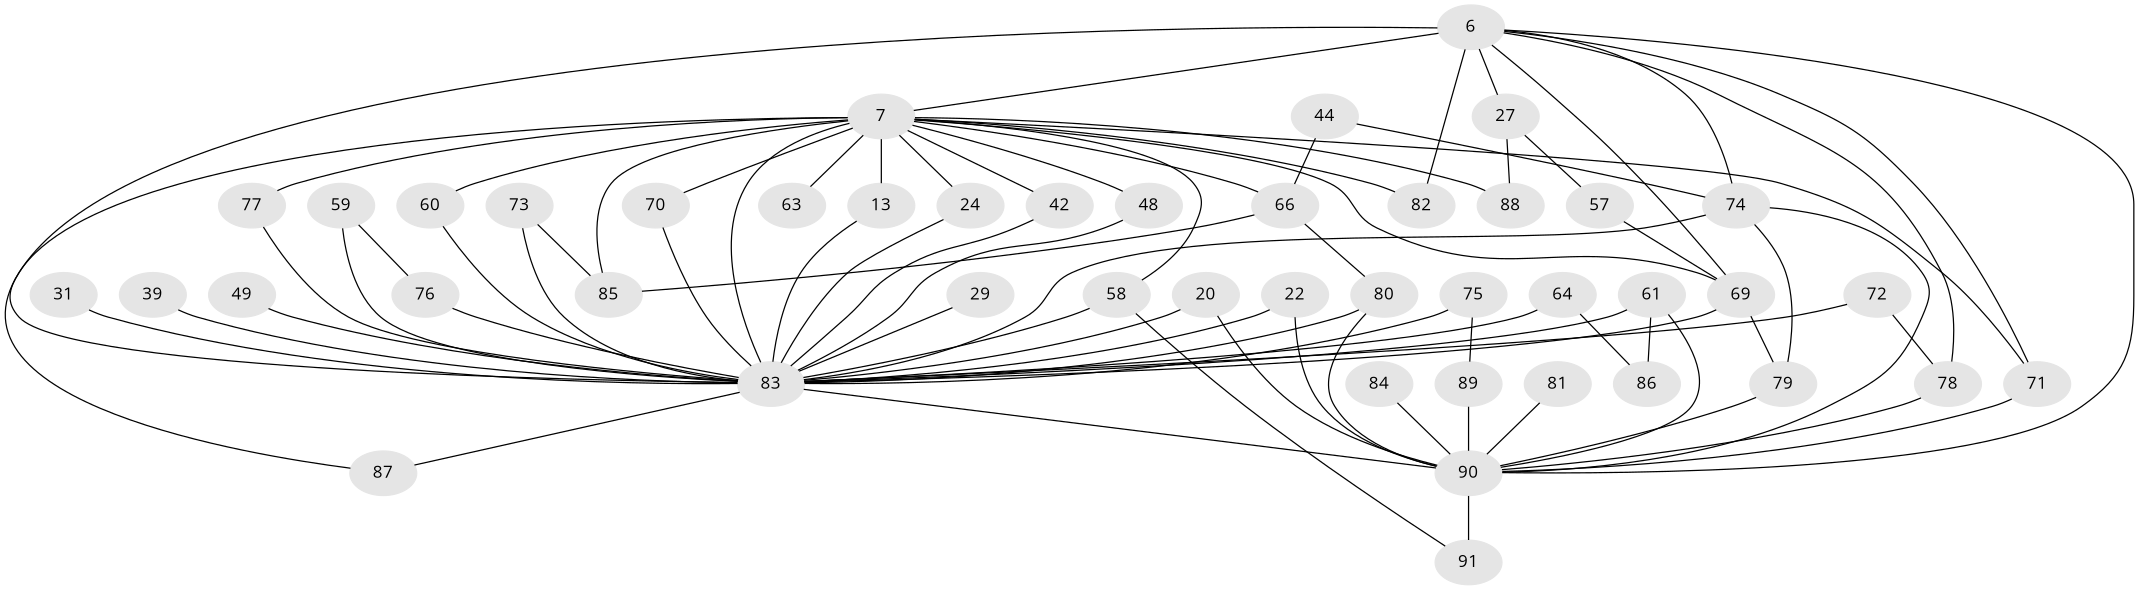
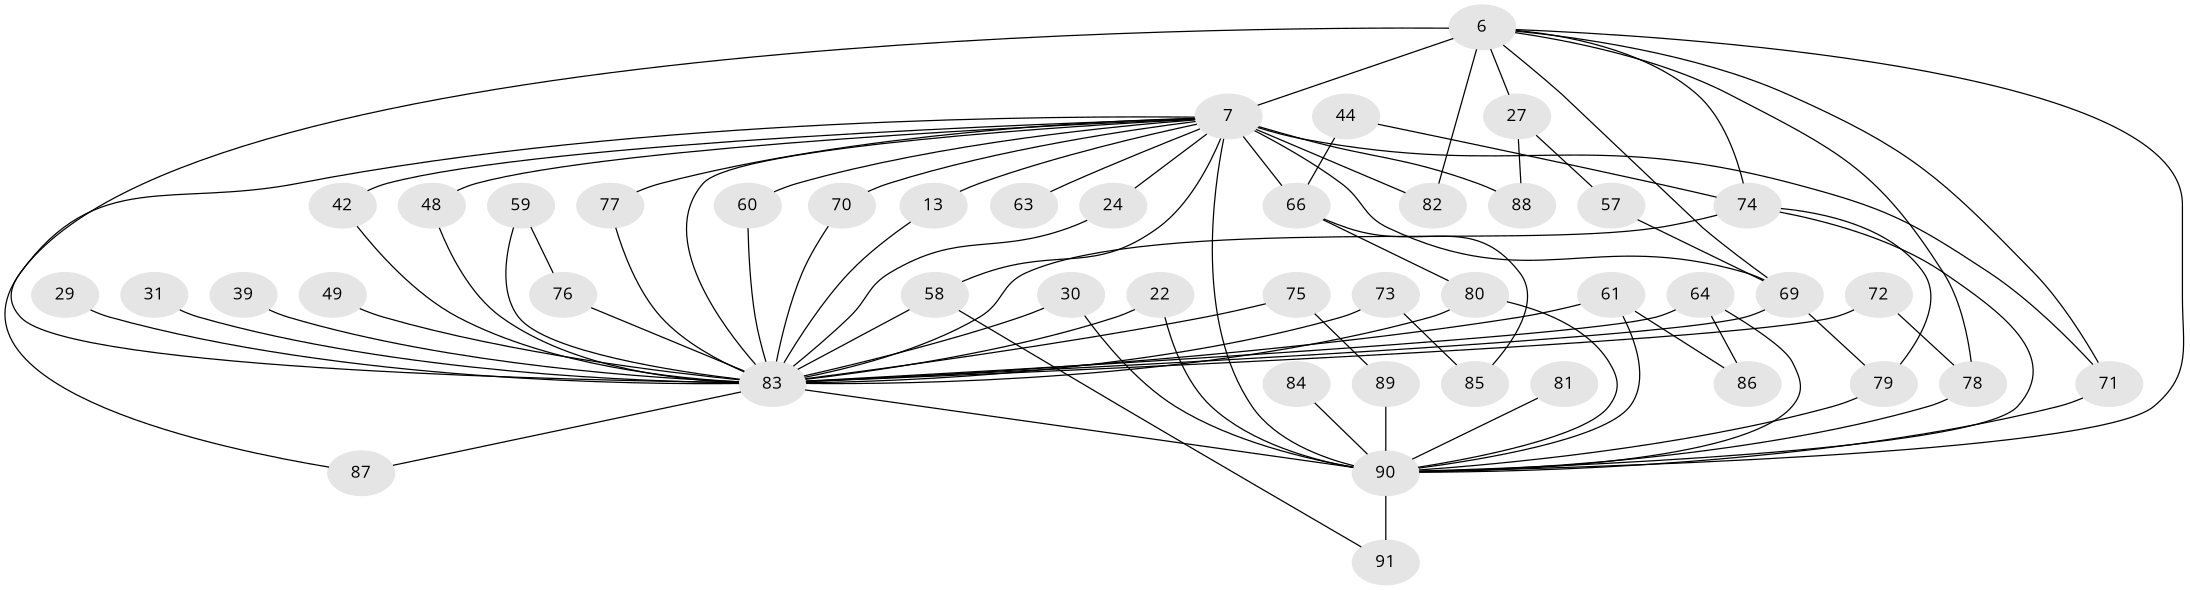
(680, 150) -> (1222, 335)
(1206, 295) -> (1071, 295)
none -> (1727, 440)
